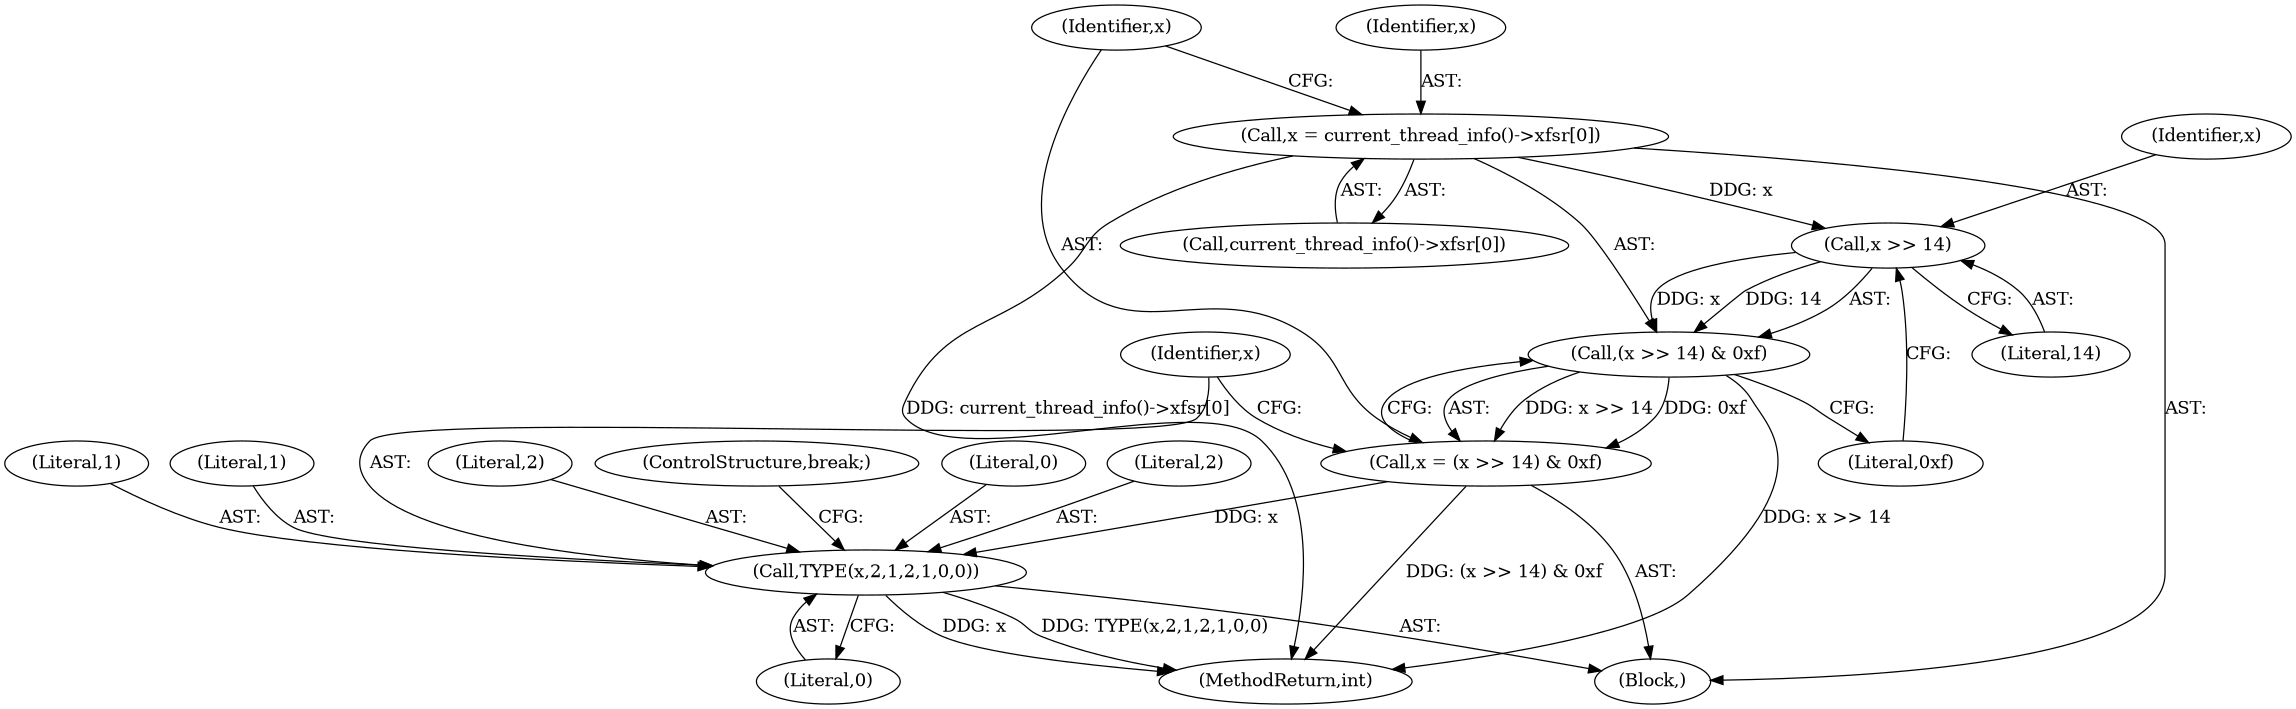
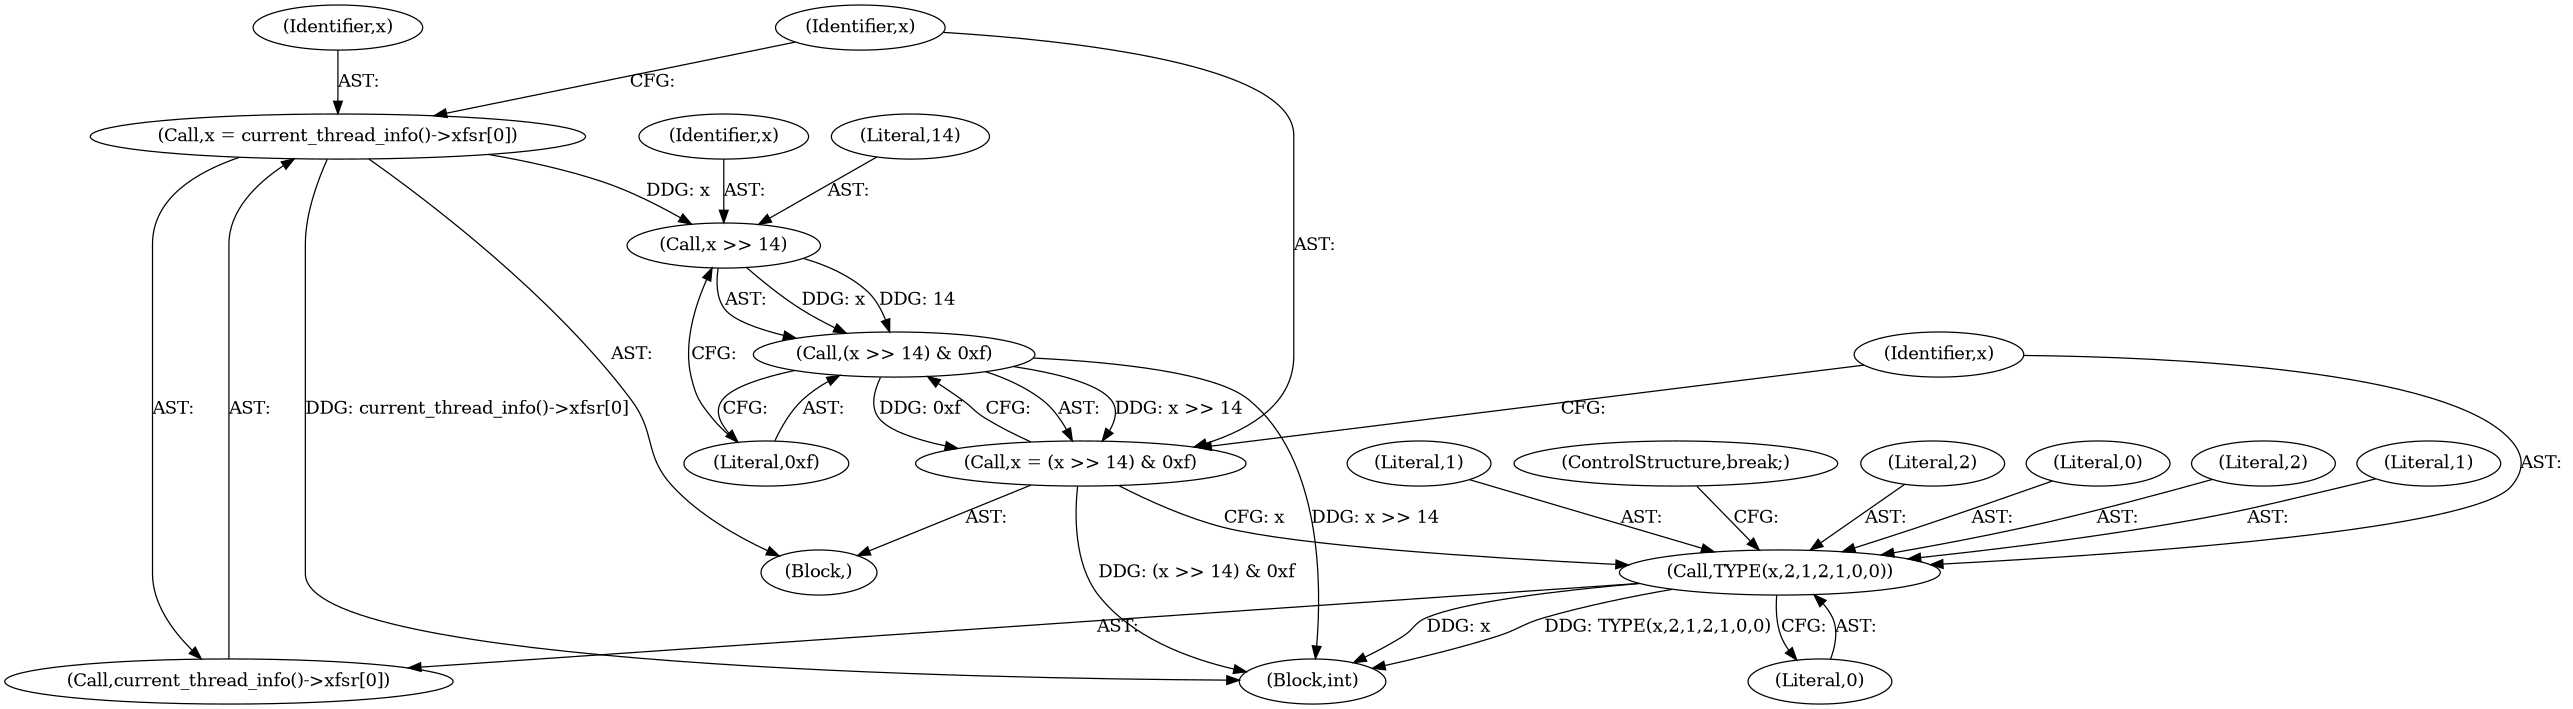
(1578, 222) -> (796, 407)
(1955, 301) -> none
(1247, 518) -> (1254, 518)
(1278, 618) -> (1030, 625)
(1286, 682) -> (1313, 682)
